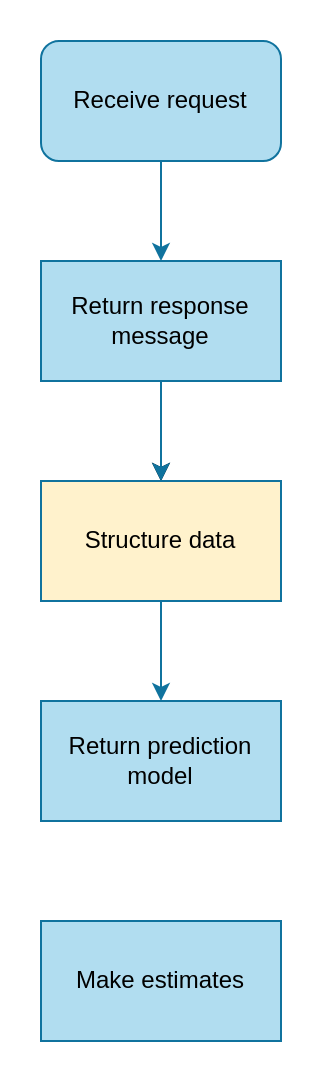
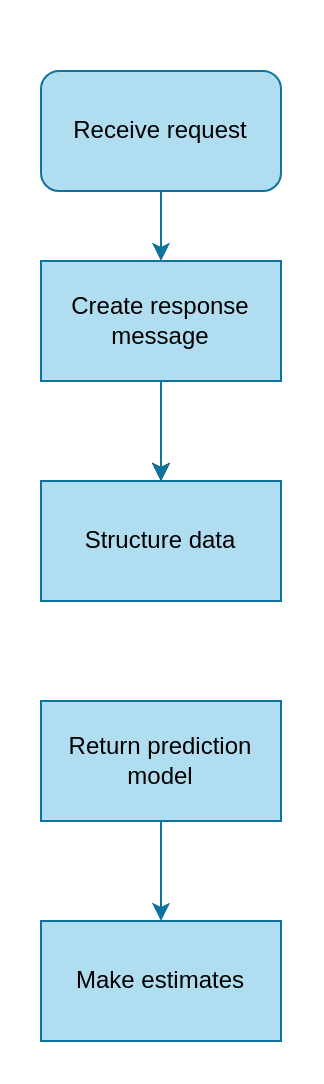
(161, 101) -> (161, 131)
(161, 321) -> (161, 321)
(161, 541) -> (161, 541)
(161, 644) -> none
none -> (161, 864)
